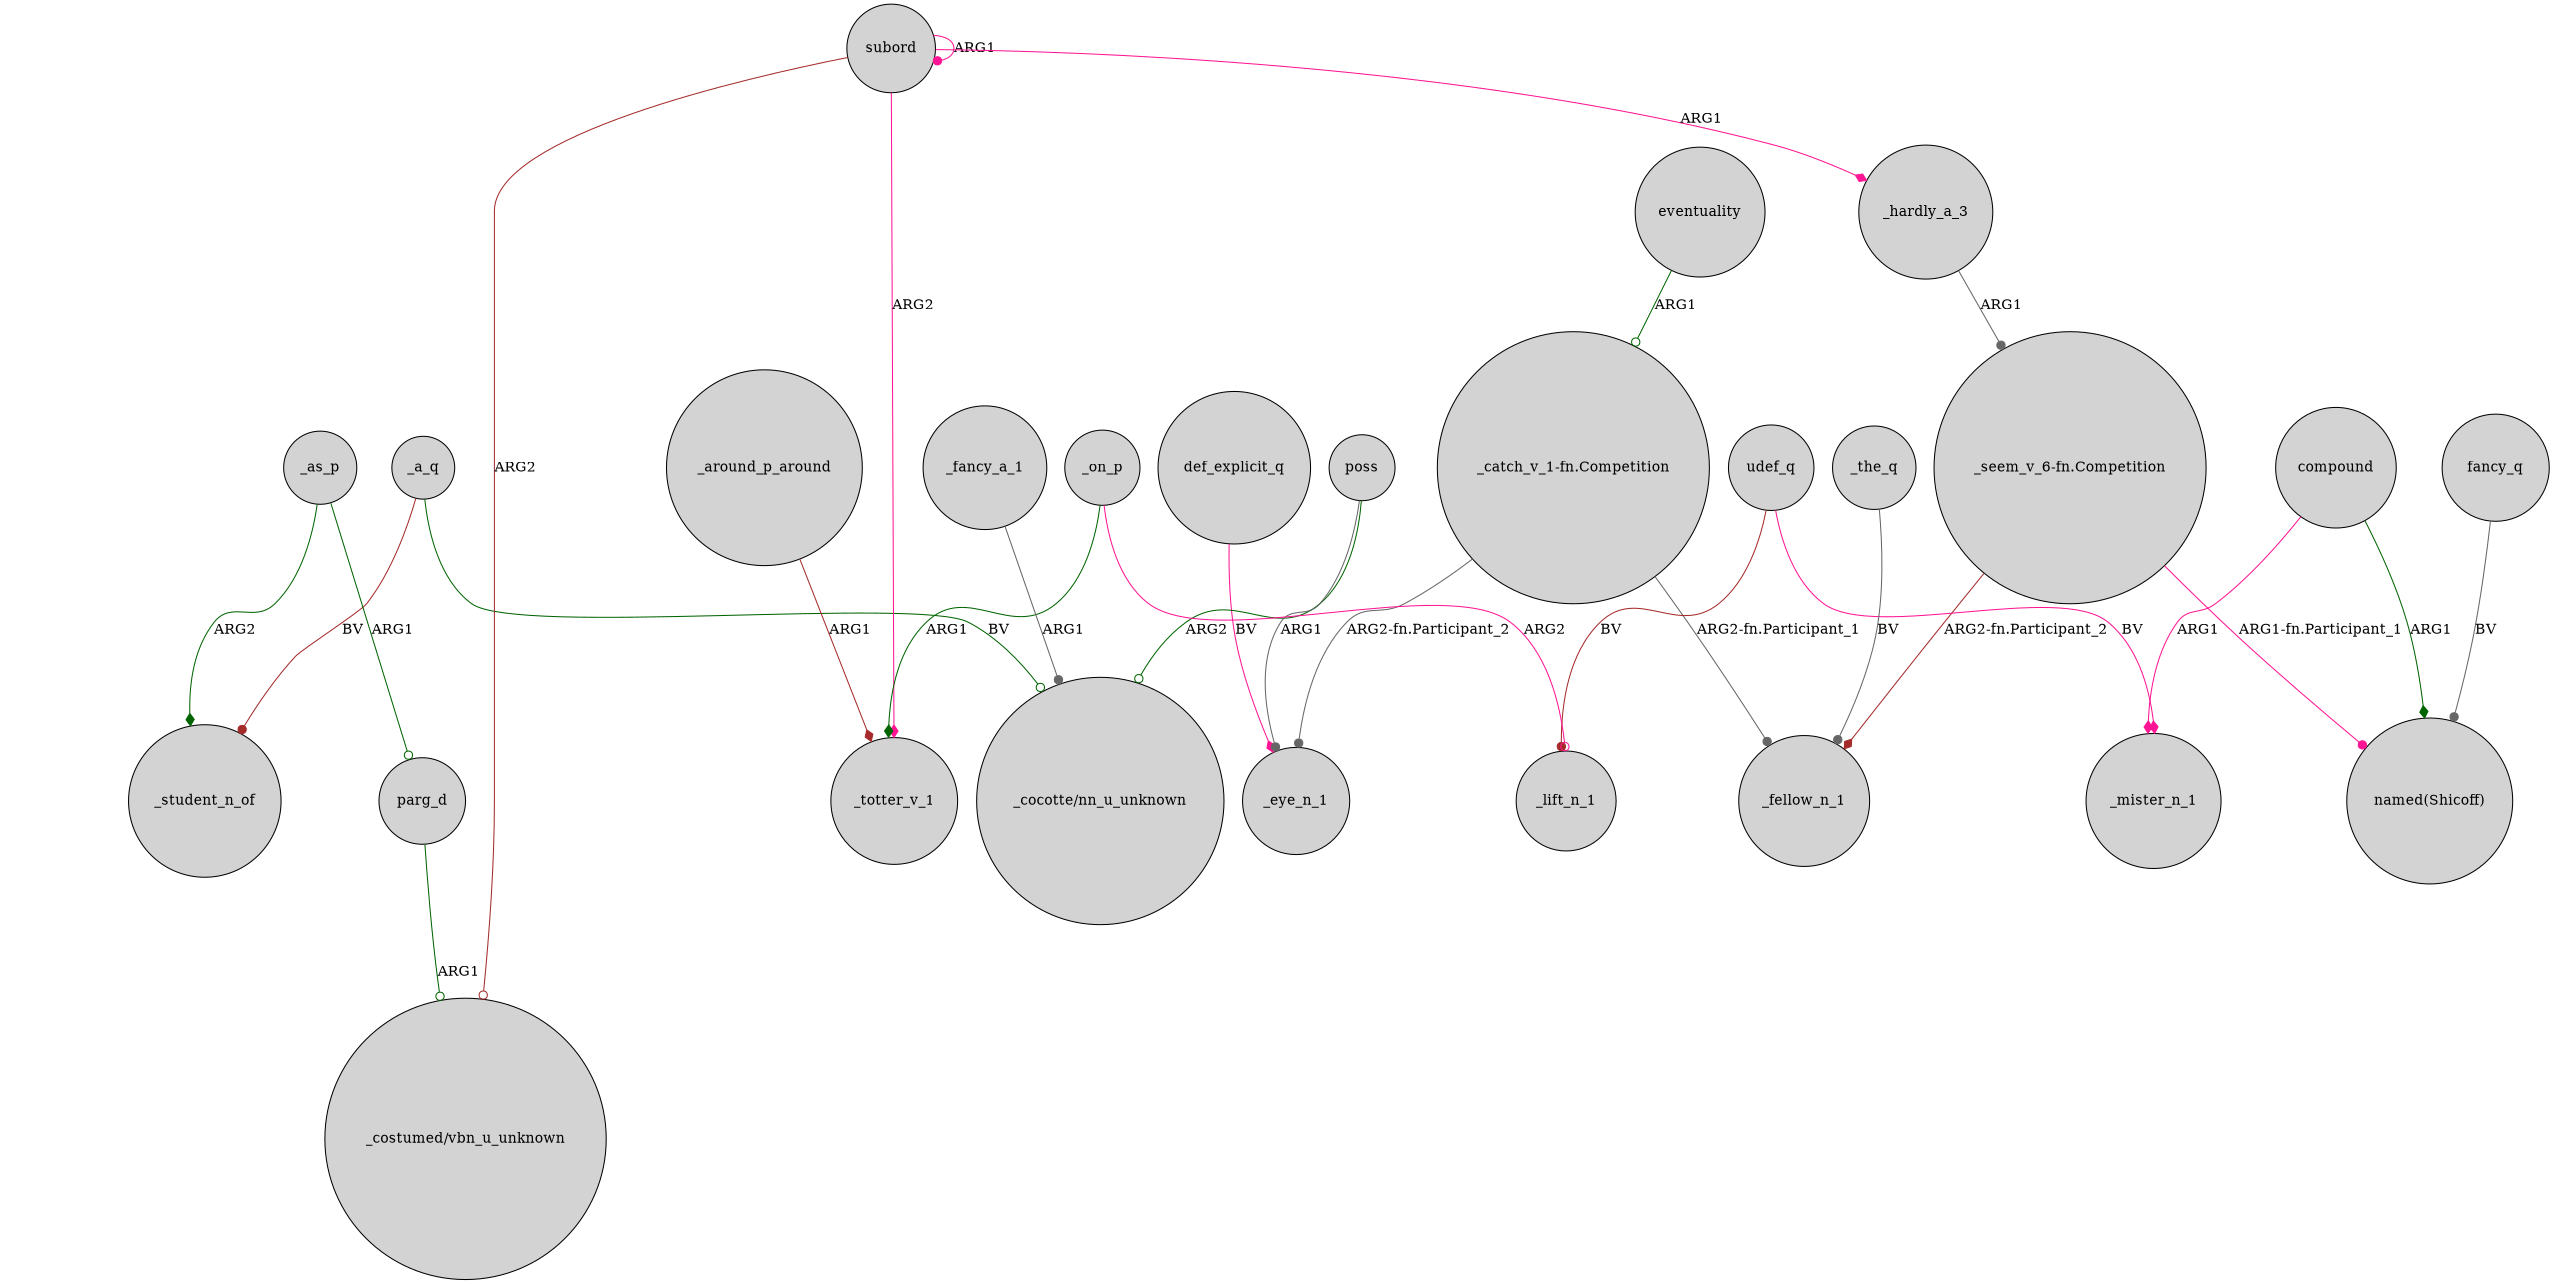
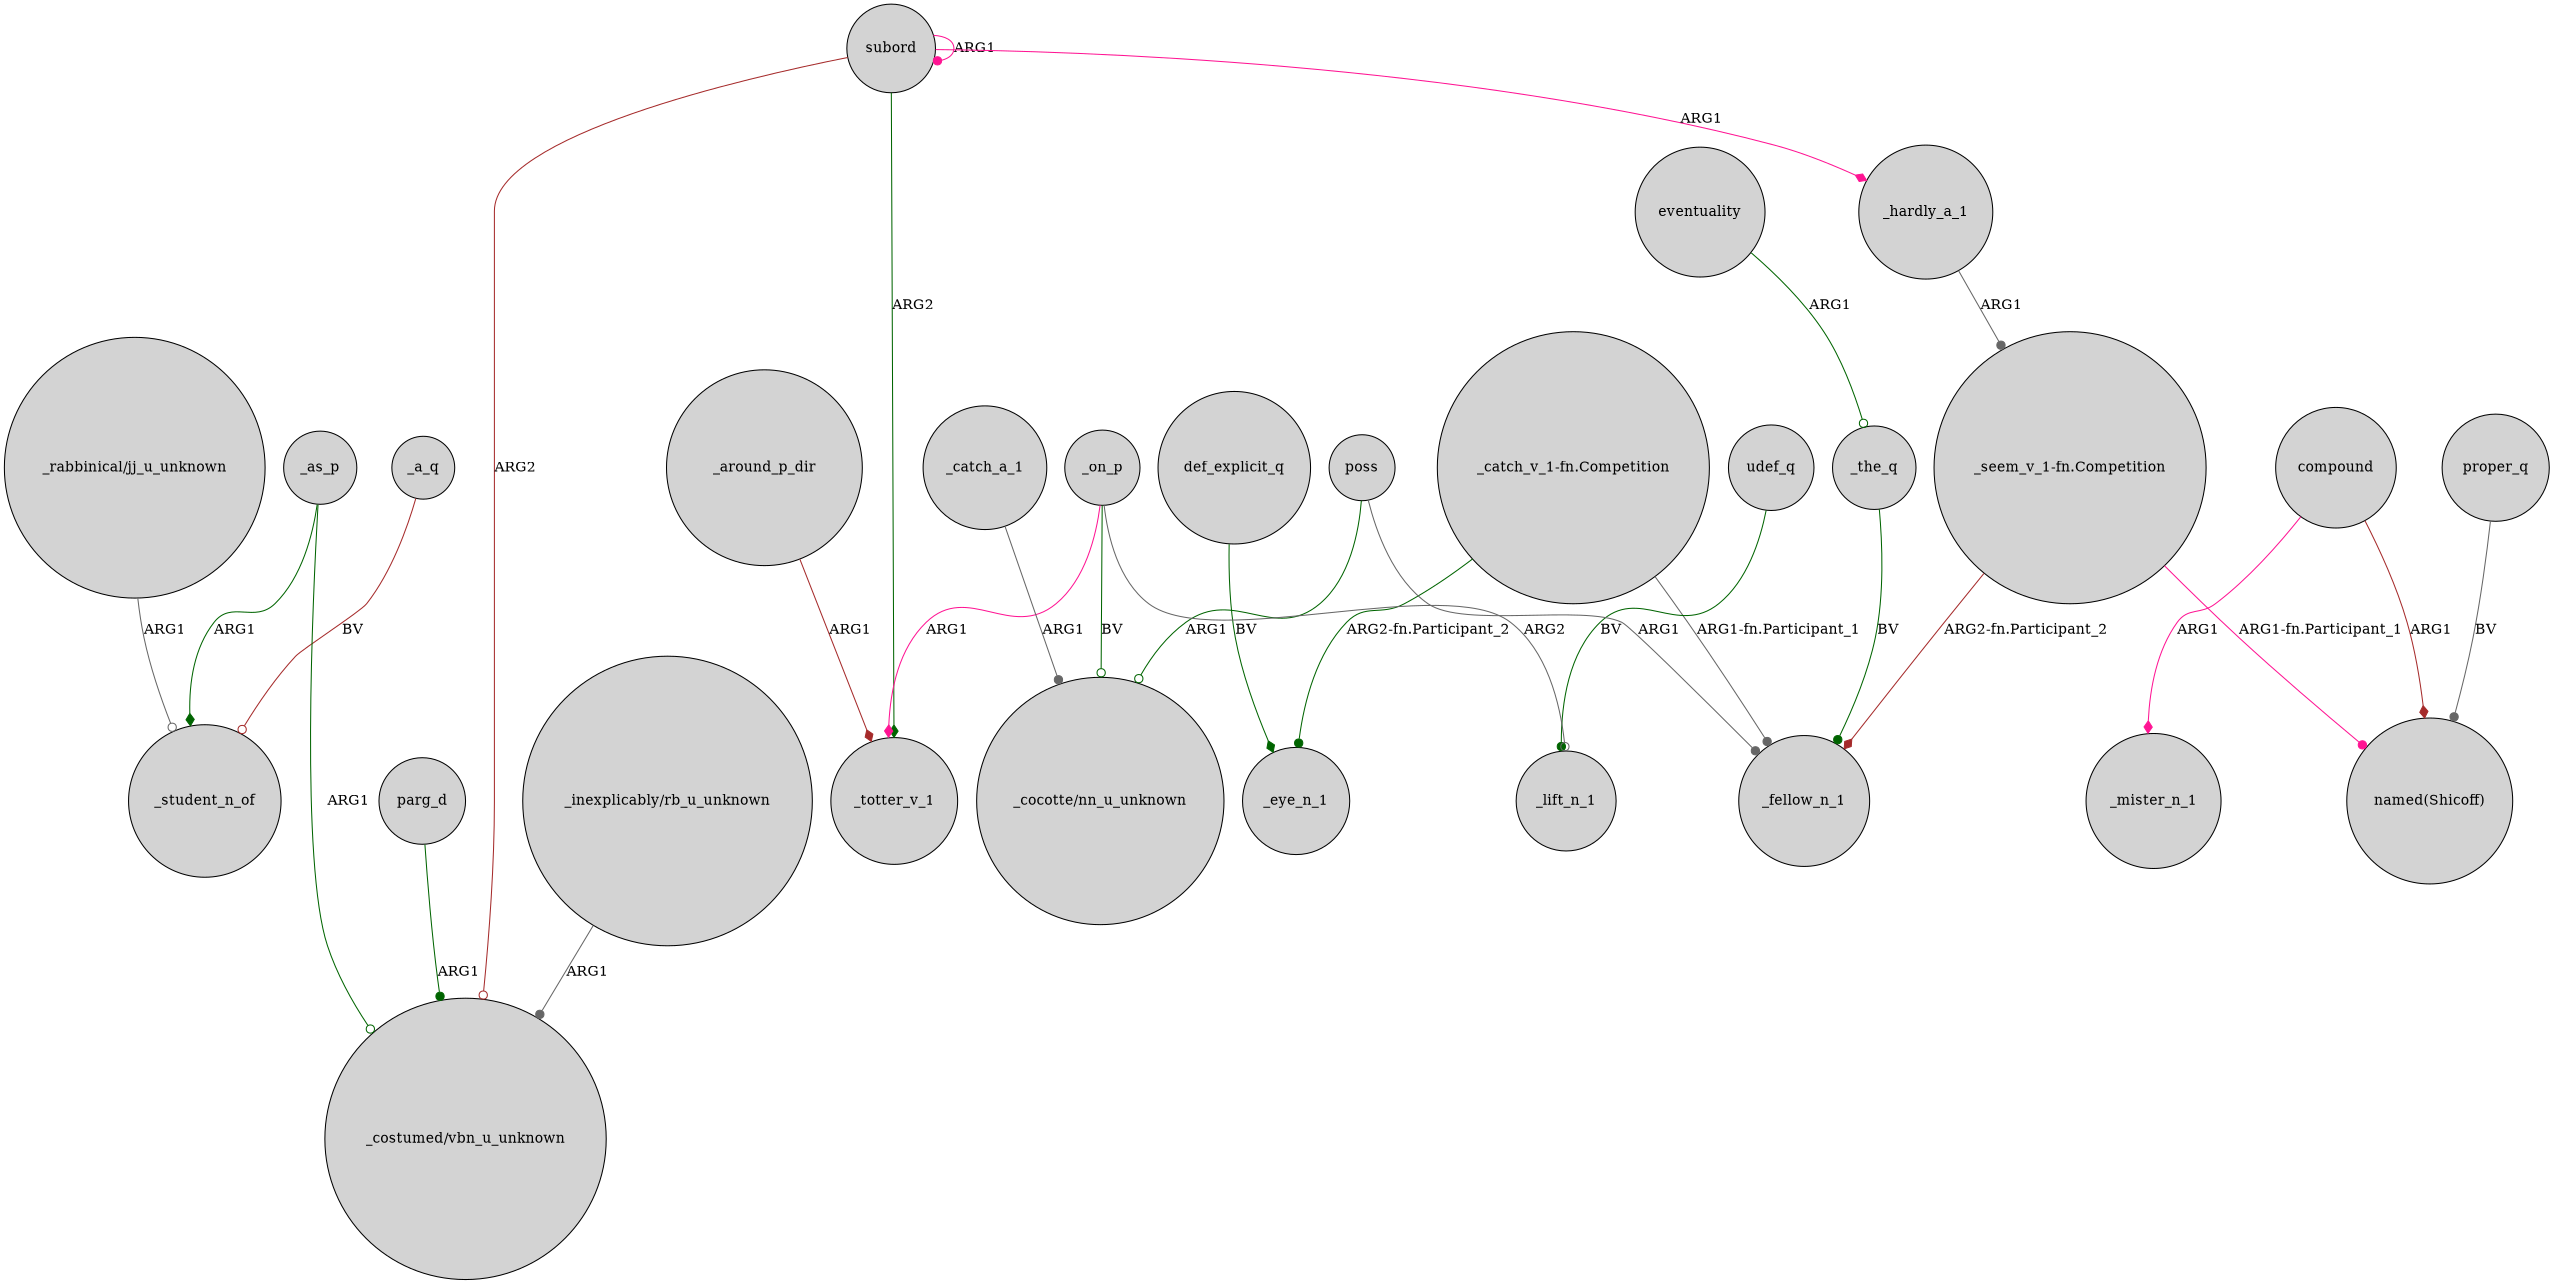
(1926, 212) -> (1926, 212)
(1655, 304) -> (1820, 327)
(893, 409) -> (893, 409)
none -> (135, 468)
(764, 468) -> (764, 468)
(985, 468) -> (985, 468)
(2070, 468) -> (2070, 468)
(2496, 468) -> (2496, 468)
(1648, 610) -> (1648, 610)
(2403, 610) -> (2403, 610)
(990, 612) -> (990, 612)
(1342, 612) -> (1342, 612)
(1968, 612) -> none
(708, 616) -> (1102, 587)
(1353, 617) -> (1353, 617)
(344, 622) -> (344, 622)
(1279, 626) -> (1554, 615)
(1877, 626) -> (1877, 626)
(369, 627) -> (311, 771)
(235, 630) -> (235, 630)
(1207, 630) -> (1207, 630)
(1779, 630) -> (1779, 630)
(1237, 645) -> (1237, 645)
none -> (668, 801)
(431, 918) -> (431, 918)
